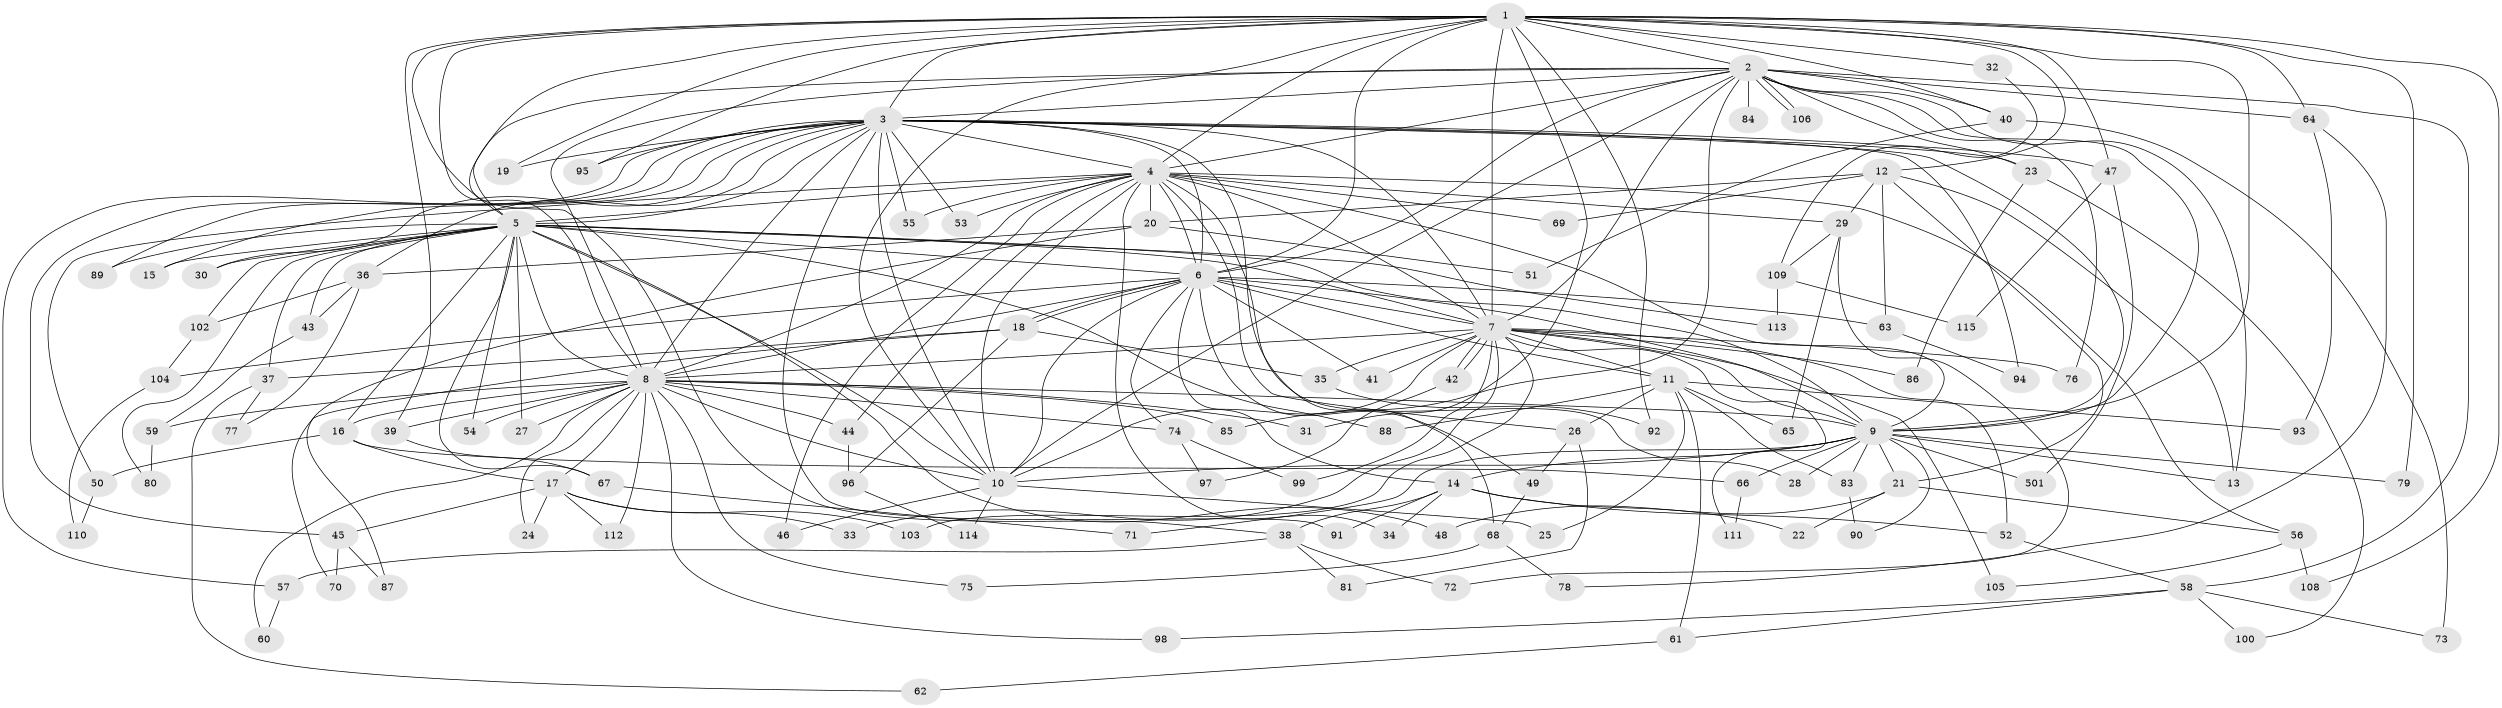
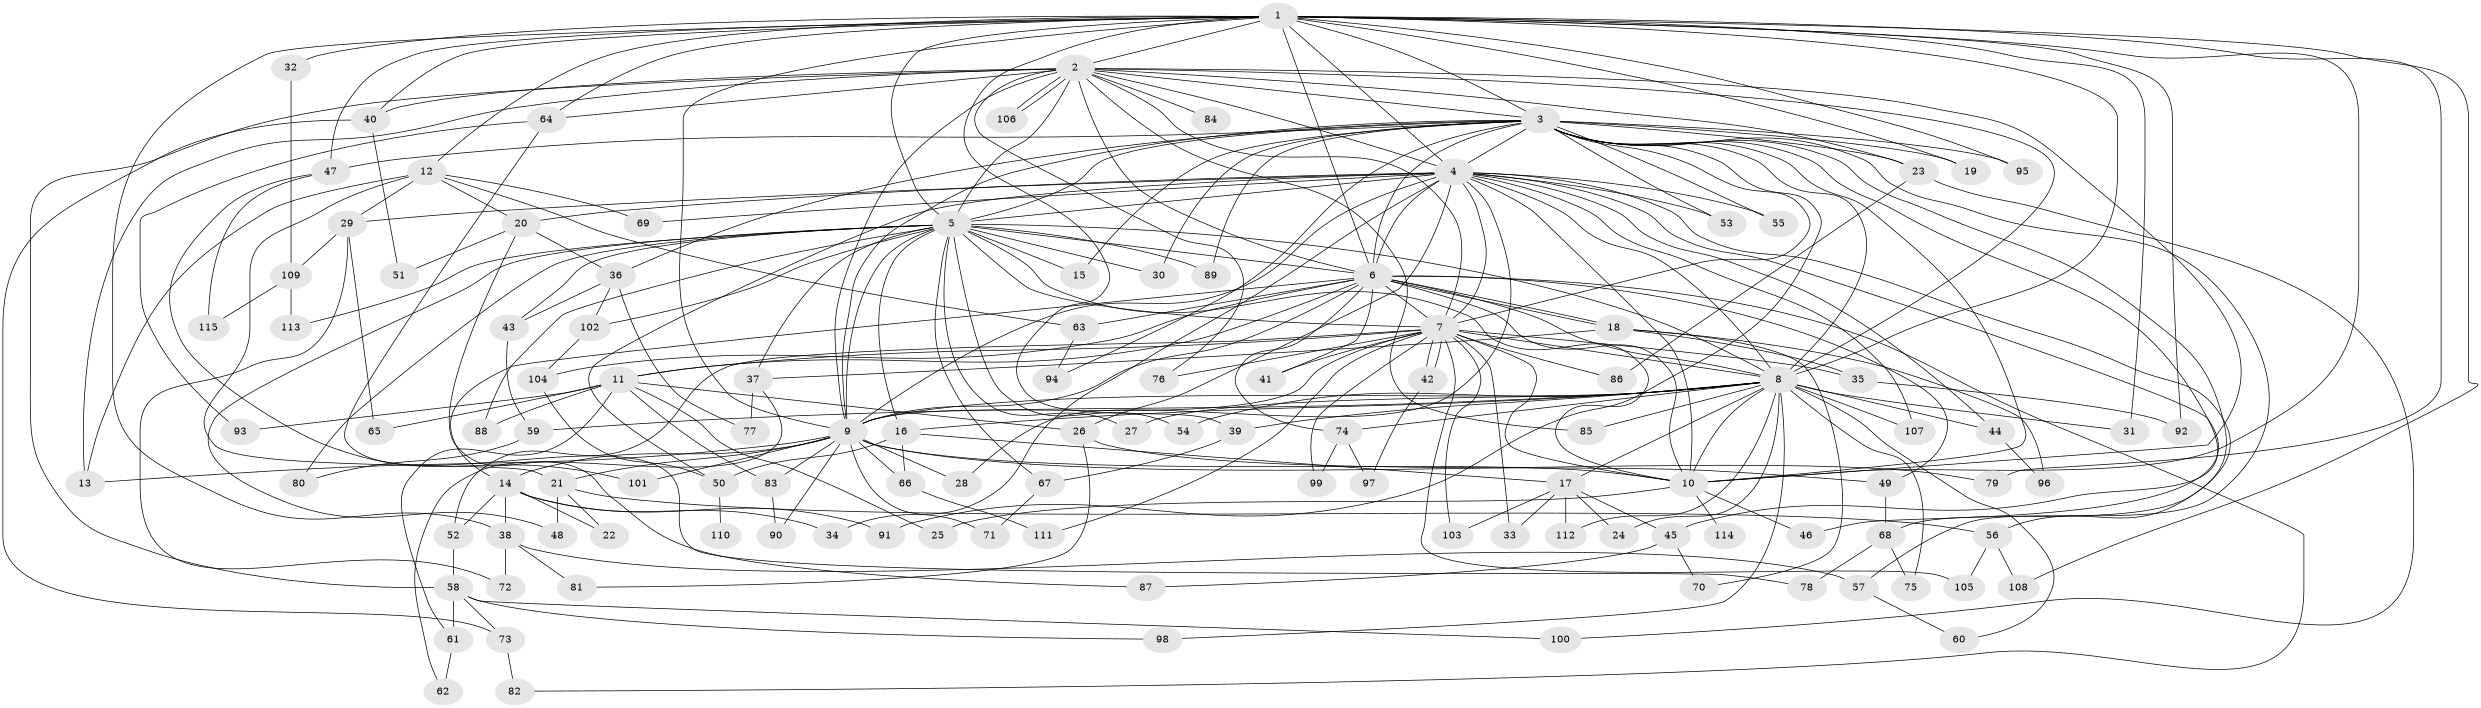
(1492, 171) -> none
none -> (1915, 432)
(83, 443) -> (599, 450)
(2035, 484) -> (638, 484)
(908, 510) -> none
none -> (515, 692)
